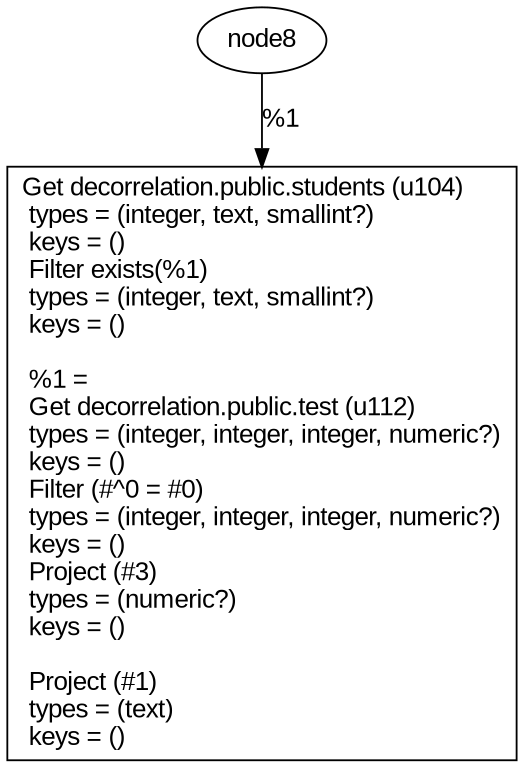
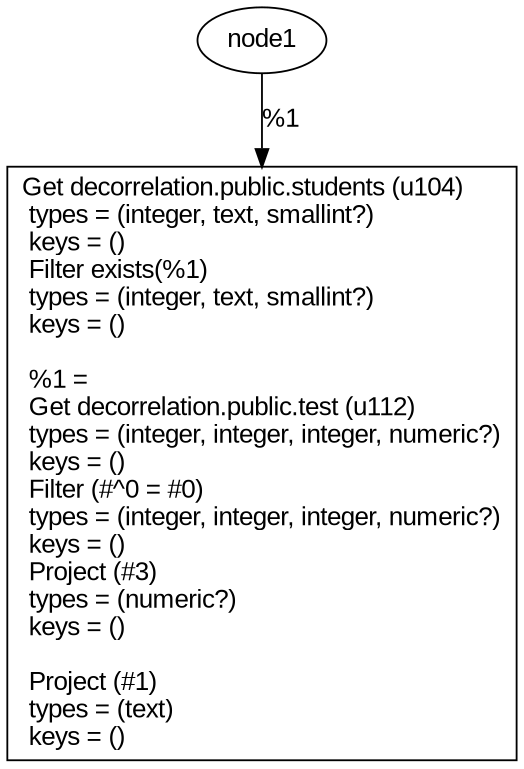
(262, 40) -> (262, 40)
